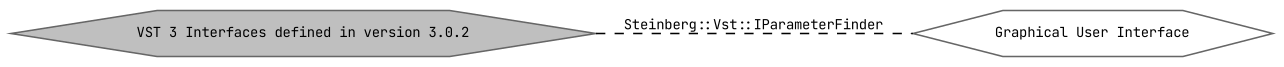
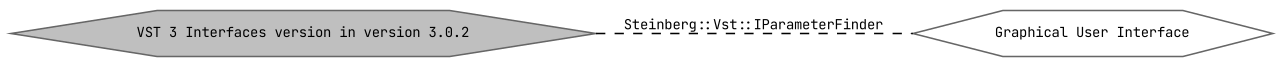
(303, 34) -> (303, 34)
